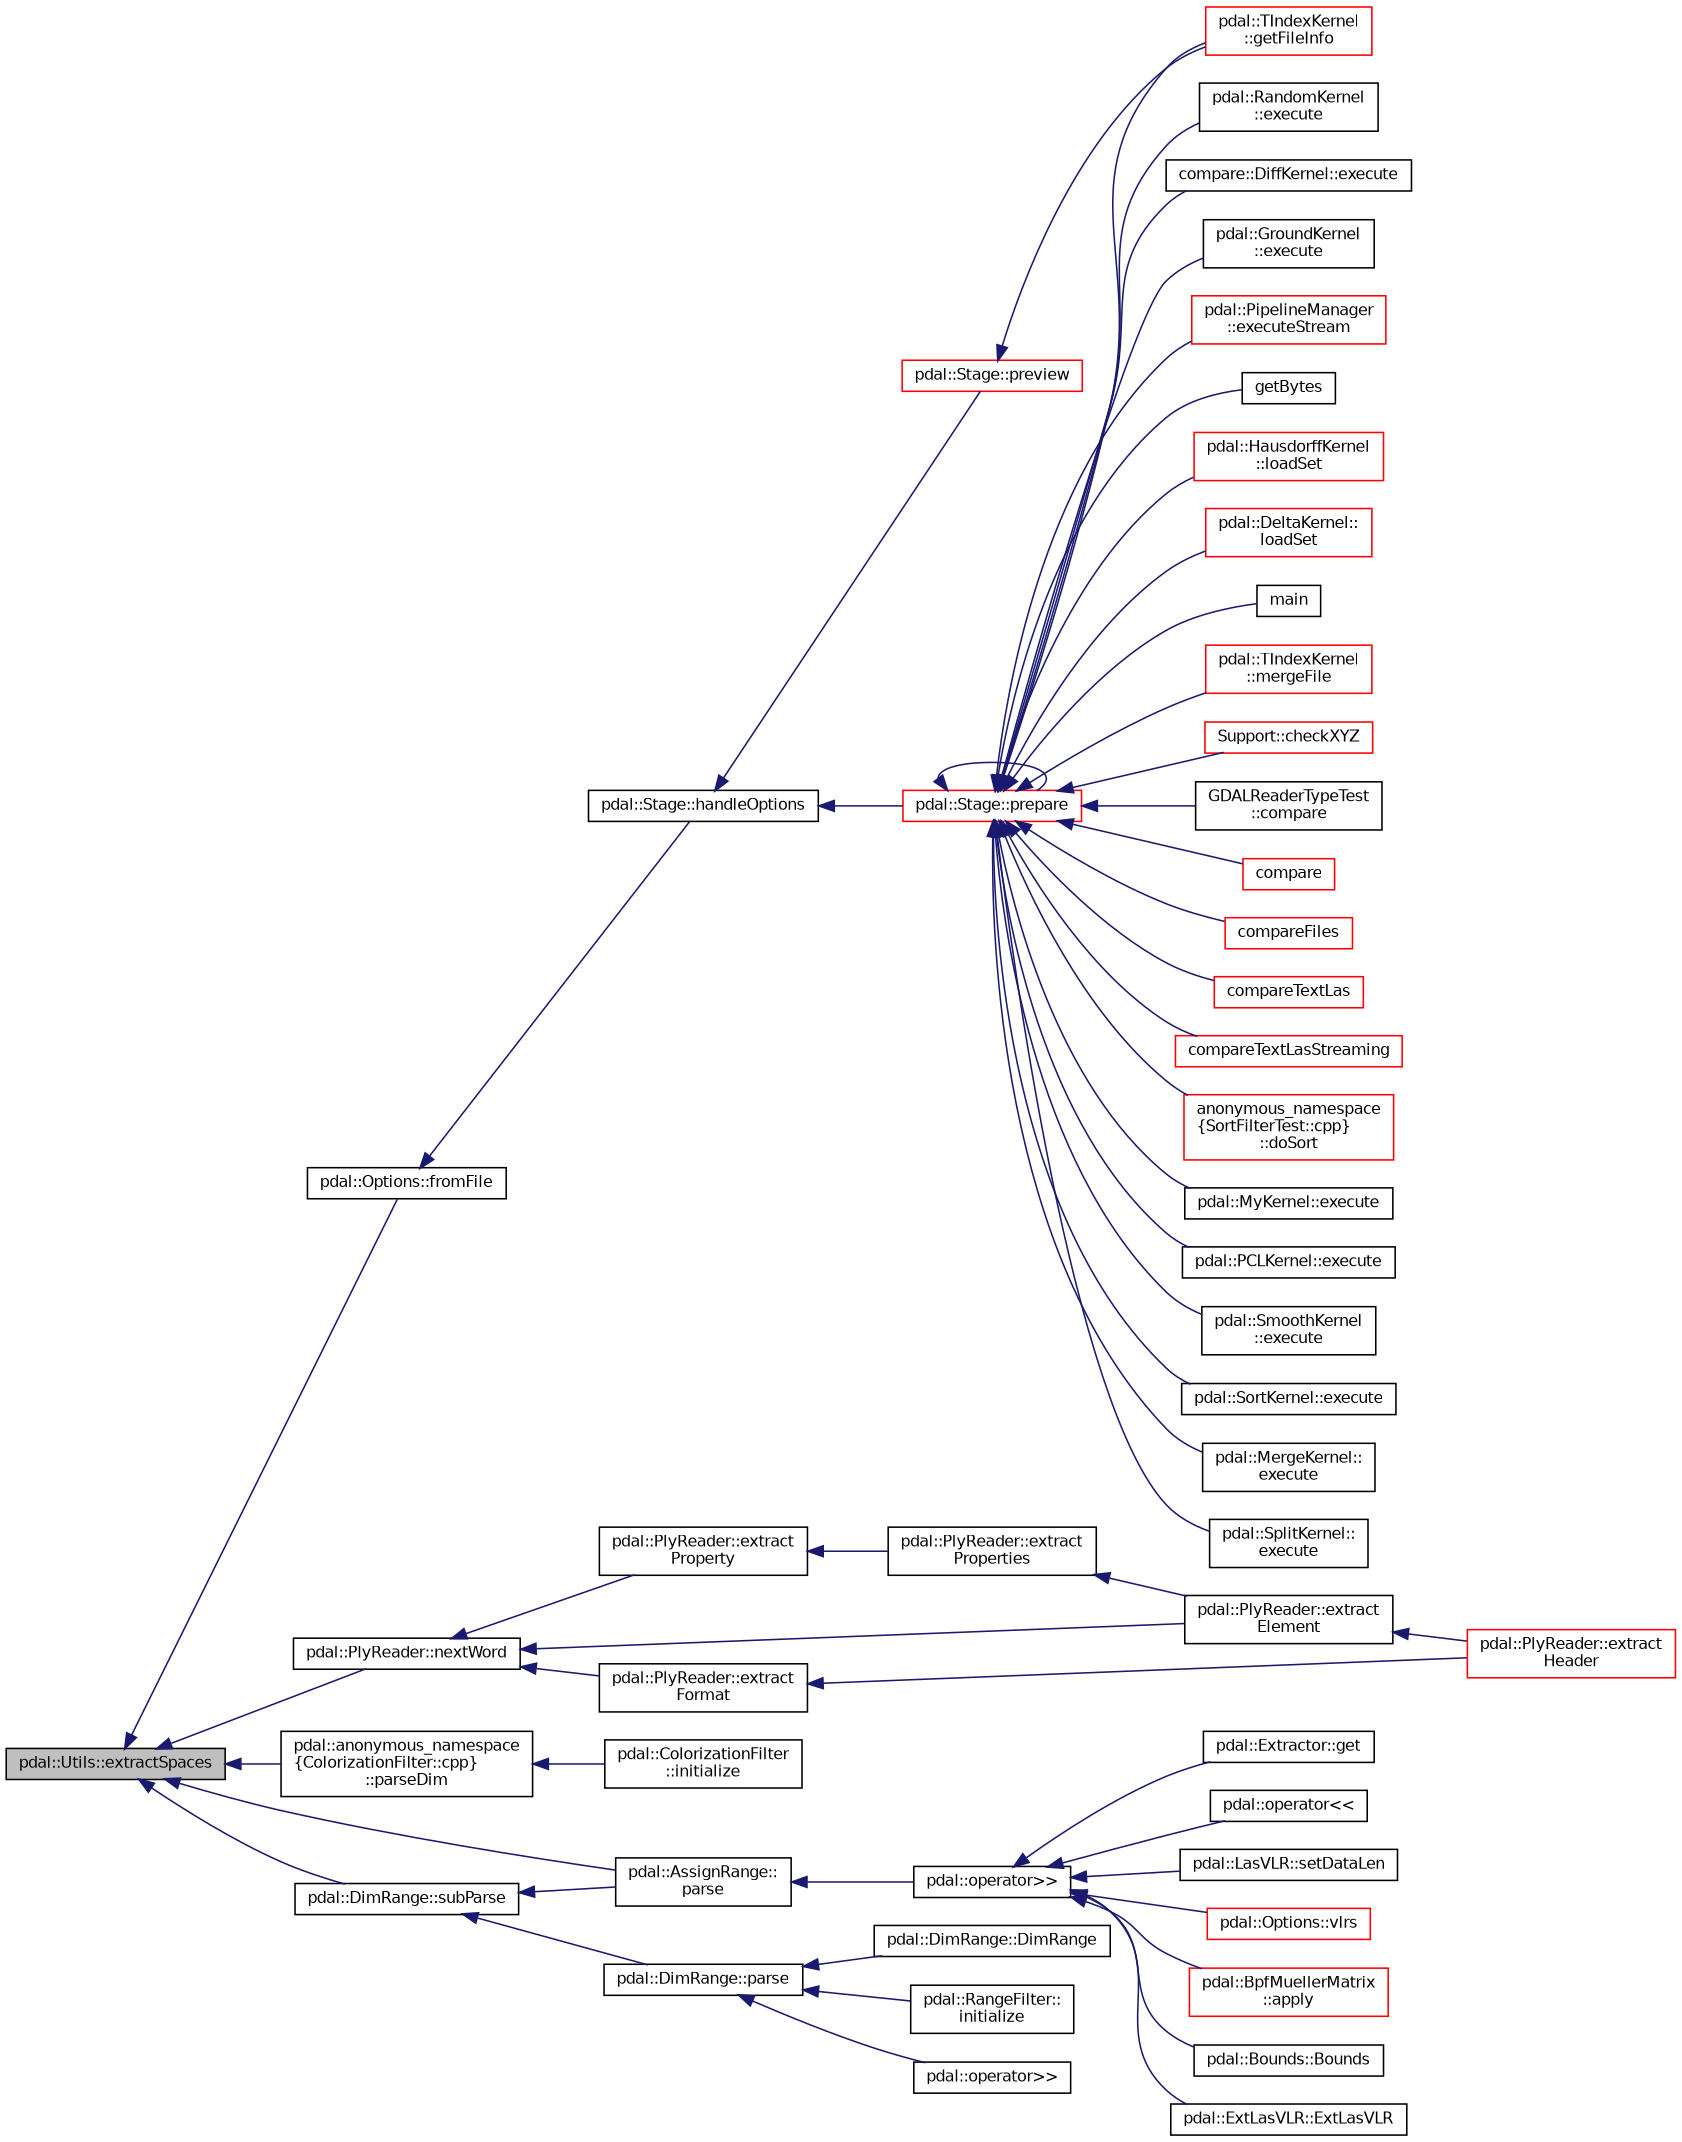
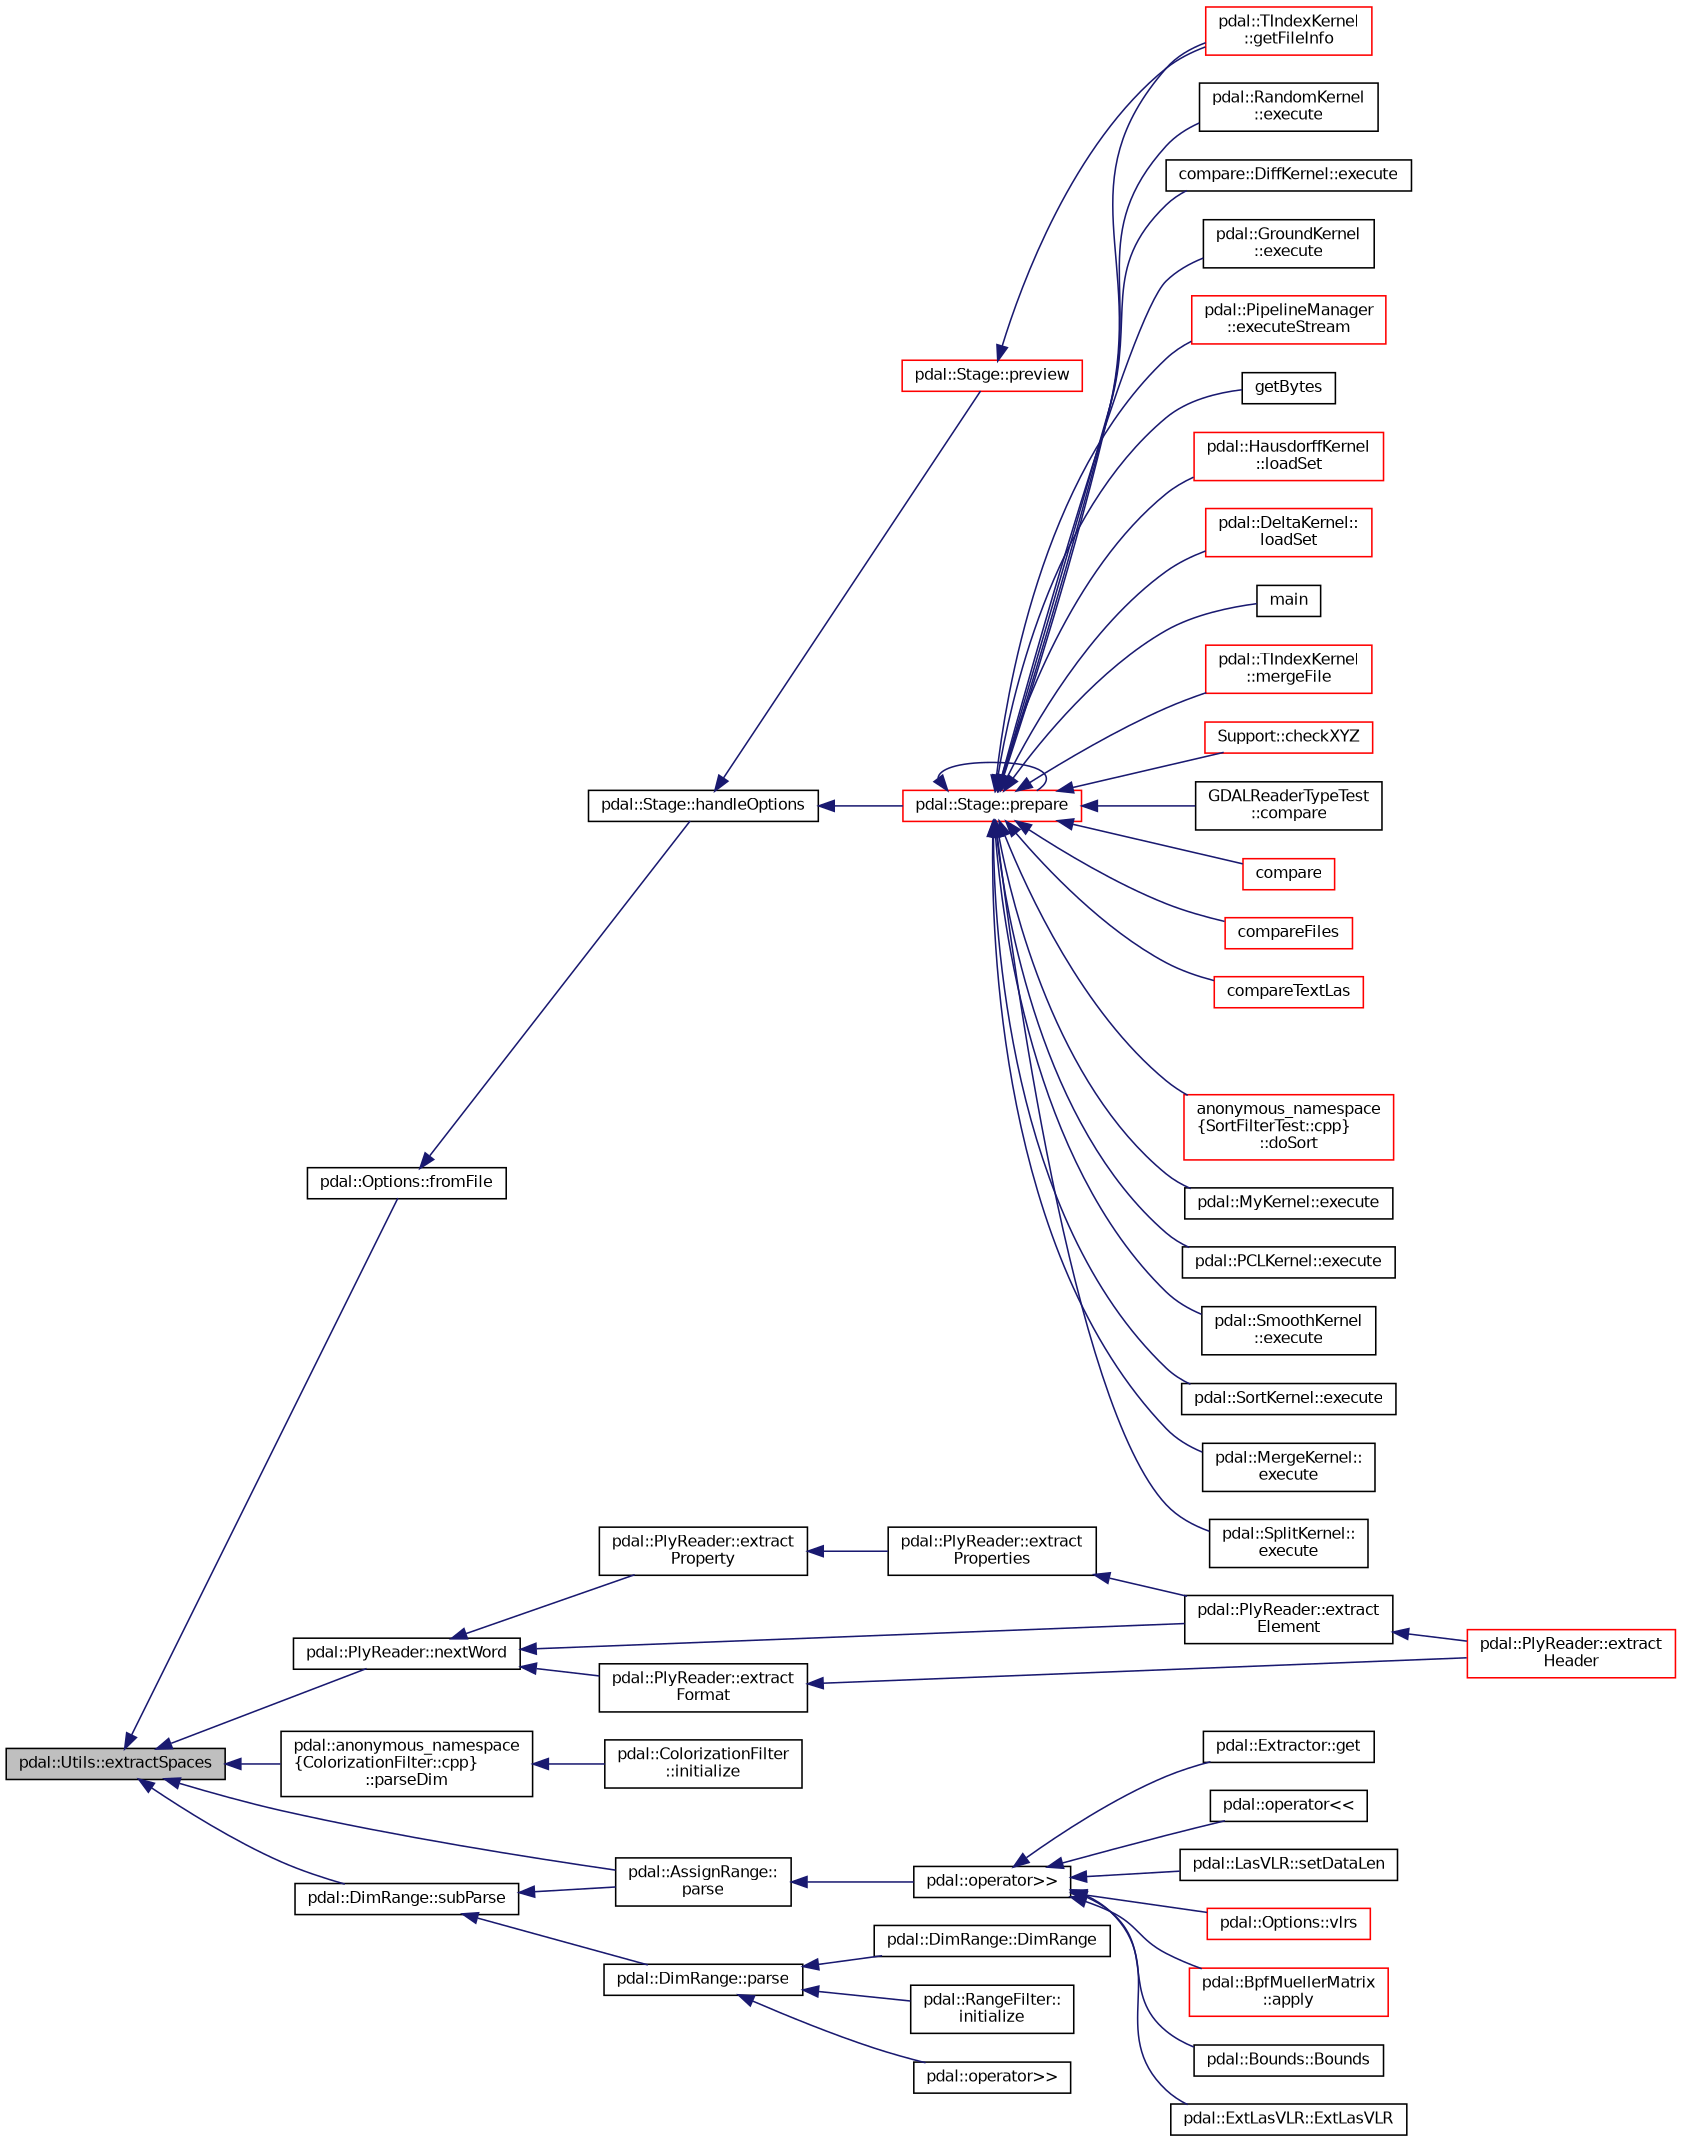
(1289, 1051) -> none
